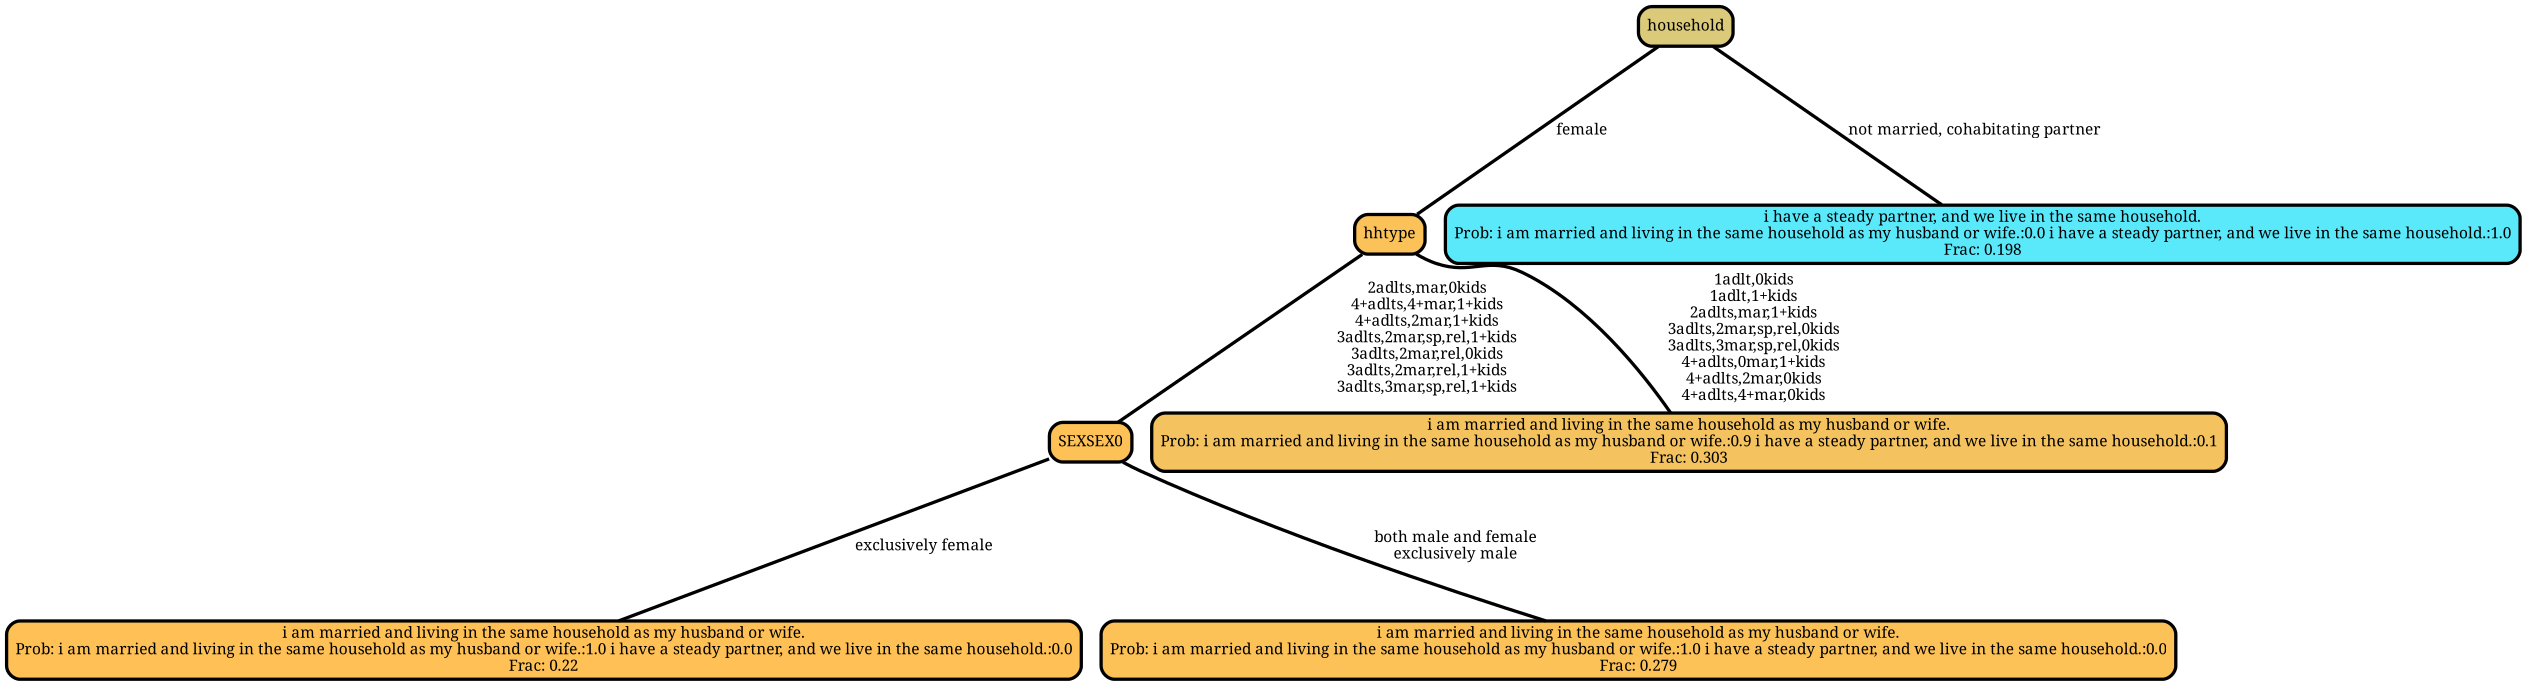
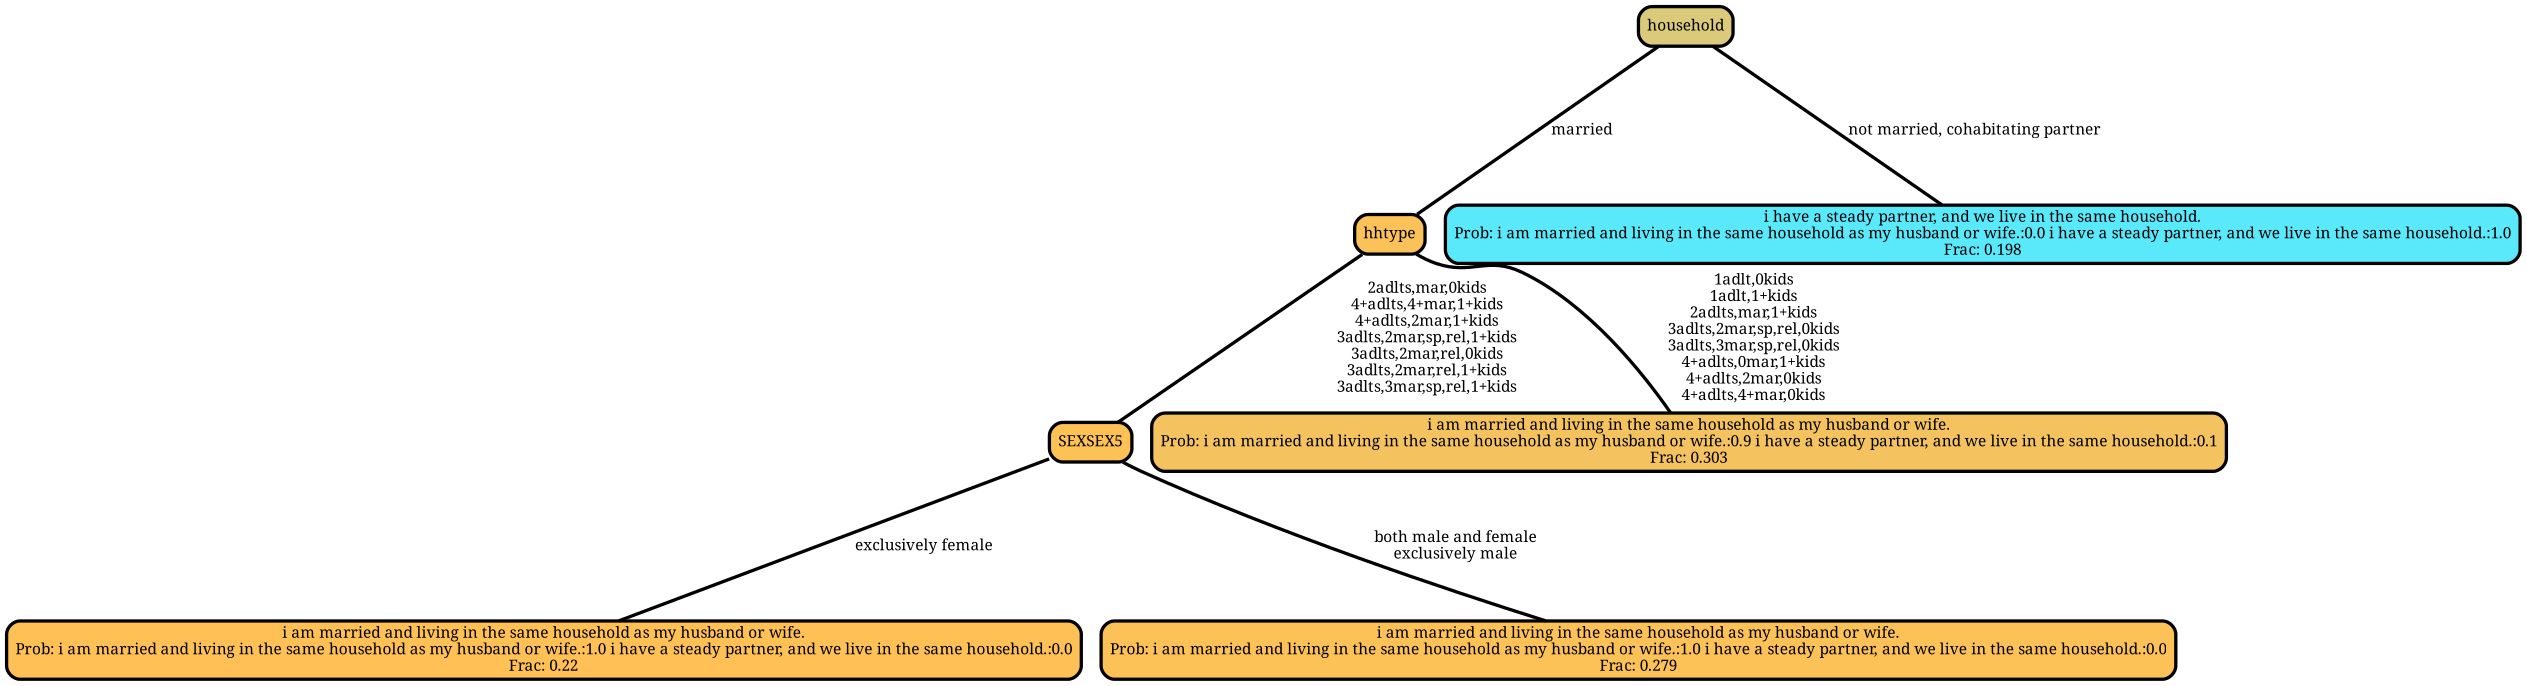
(1580, 130) -> (1580, 130)
(1091, 442) -> (1091, 442)
